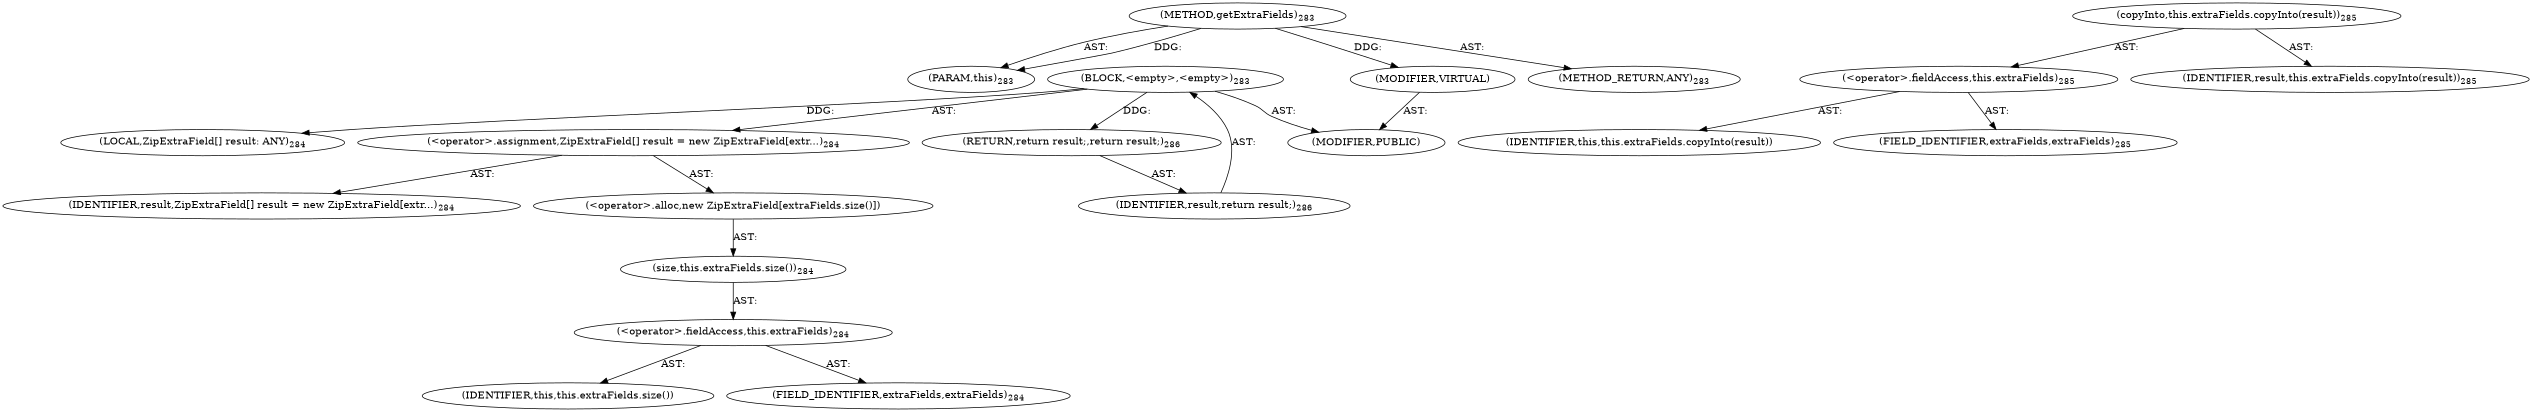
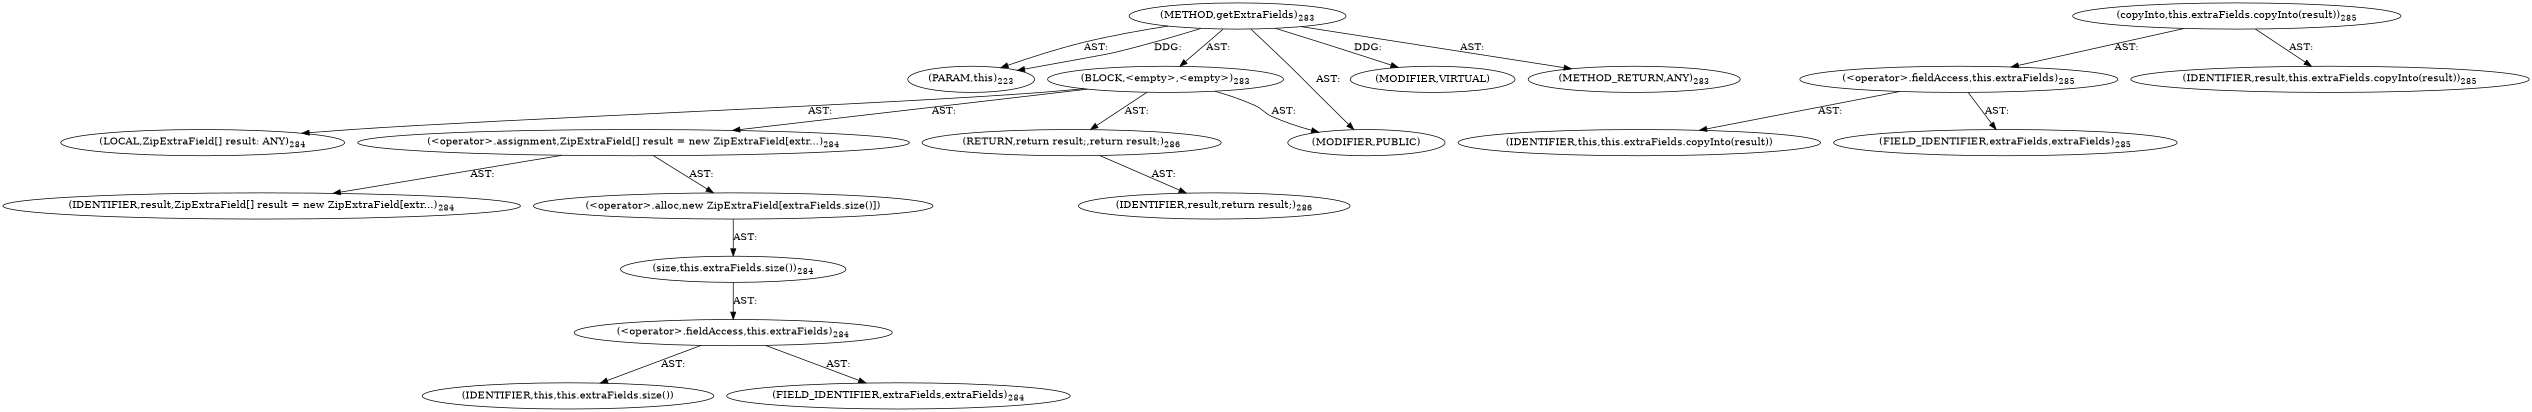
(1006, 78) -> (1006, 78)
(1402, 108) -> (1300, 76)
(822, 111) -> (822, 111)
(1139, 111) -> (1139, 111)
(1230, 139) -> (1204, 45)
